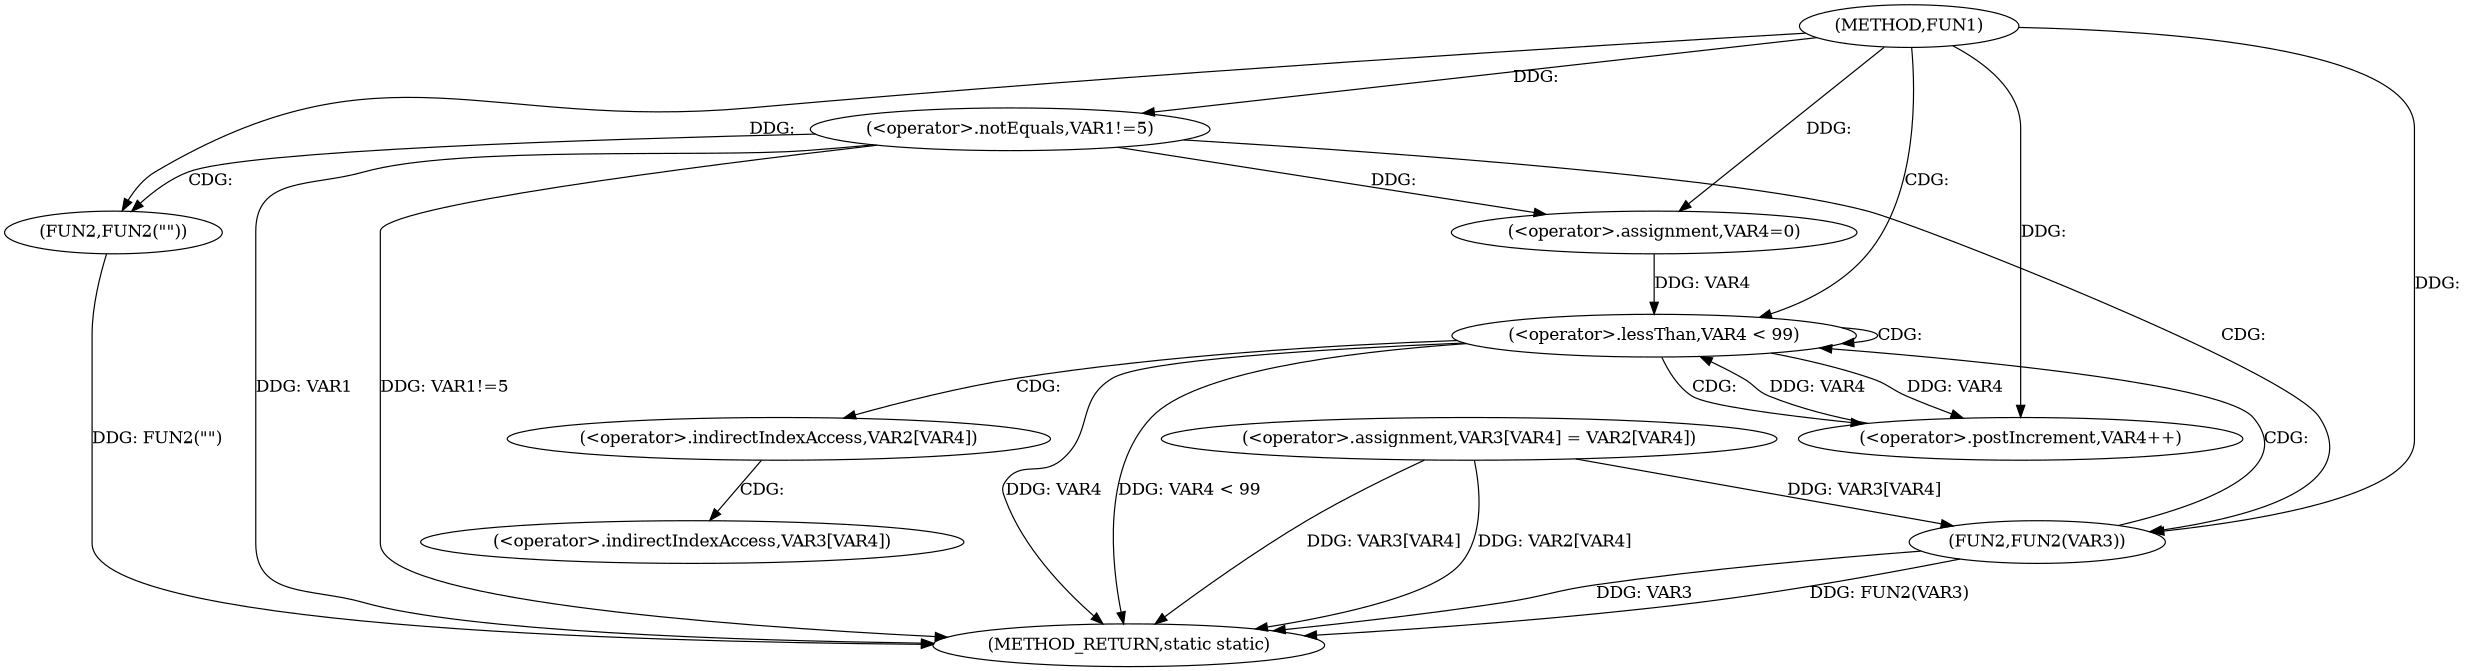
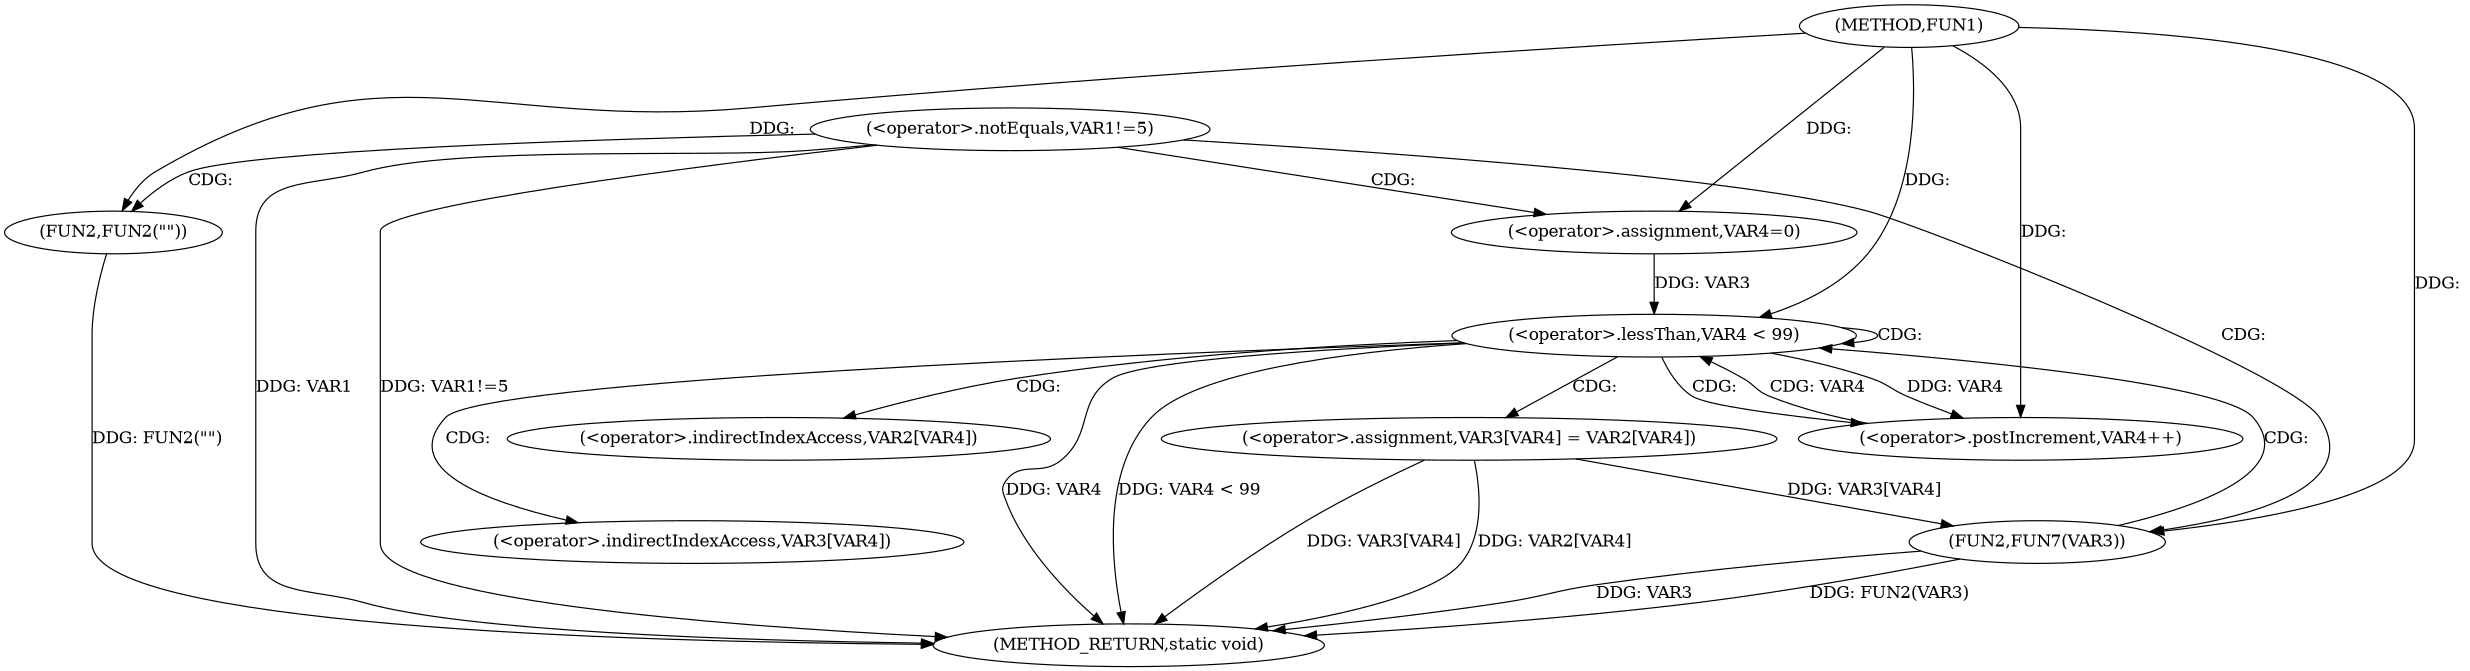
(1486, 75) -> none
(1396, 181) -> (1396, 181)
(1930, 181) -> (1930, 181)
(1703, 284) -> (1703, 284)
none -> (1567, 384)
(1818, 387) -> (1818, 387)
(739, 486) -> (857, 370)
(2037, 542) -> (2037, 542)
(1129, 645) -> (1129, 645)
